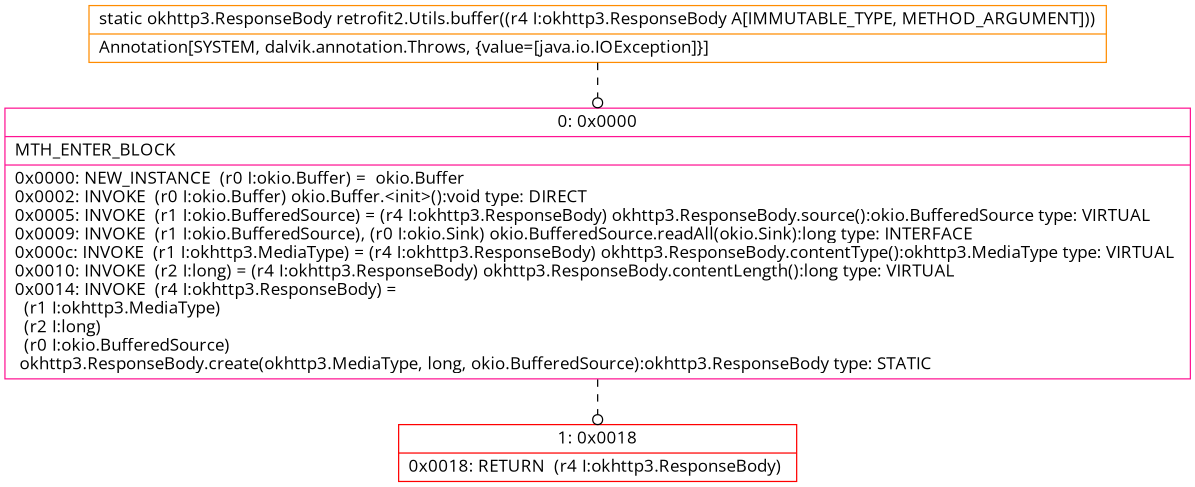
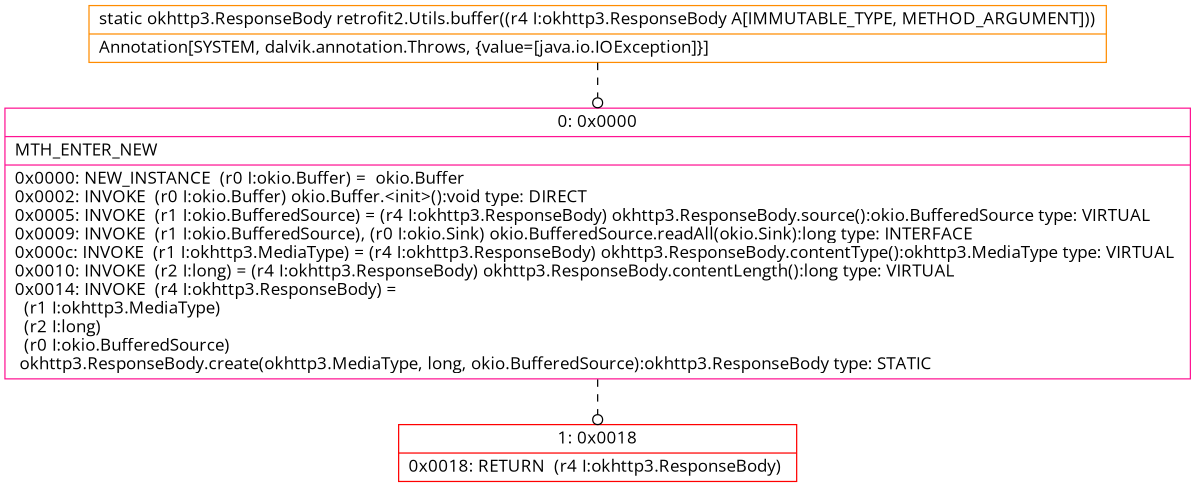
(95, 150) -> (87, 150)
